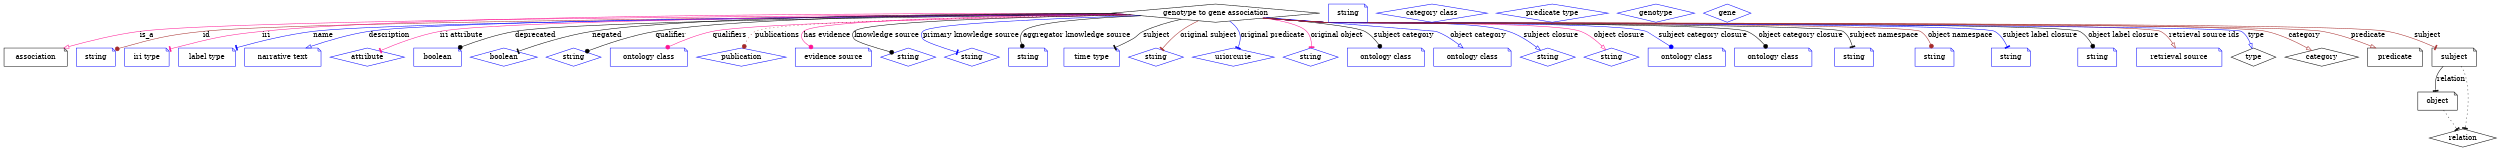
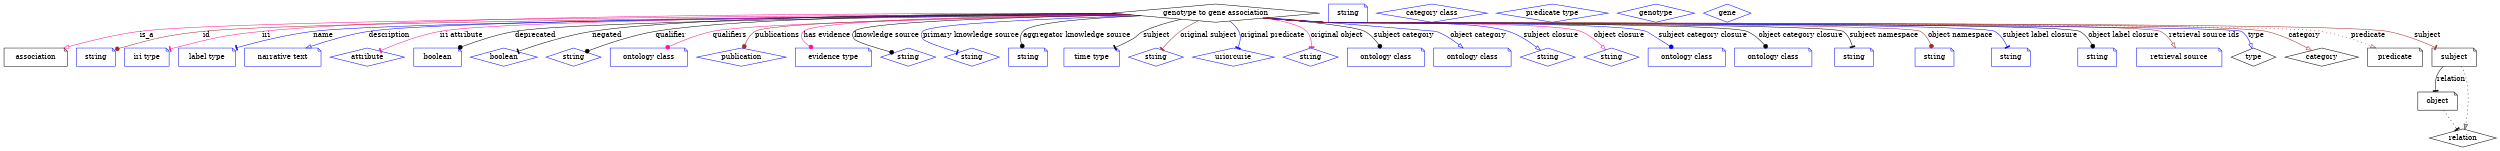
(934, 19) -> (934, 19)
(1818, 24) -> (1818, 24)
(833, 57) -> (833, 57)
(2468, 96) -> (2468, 96)
